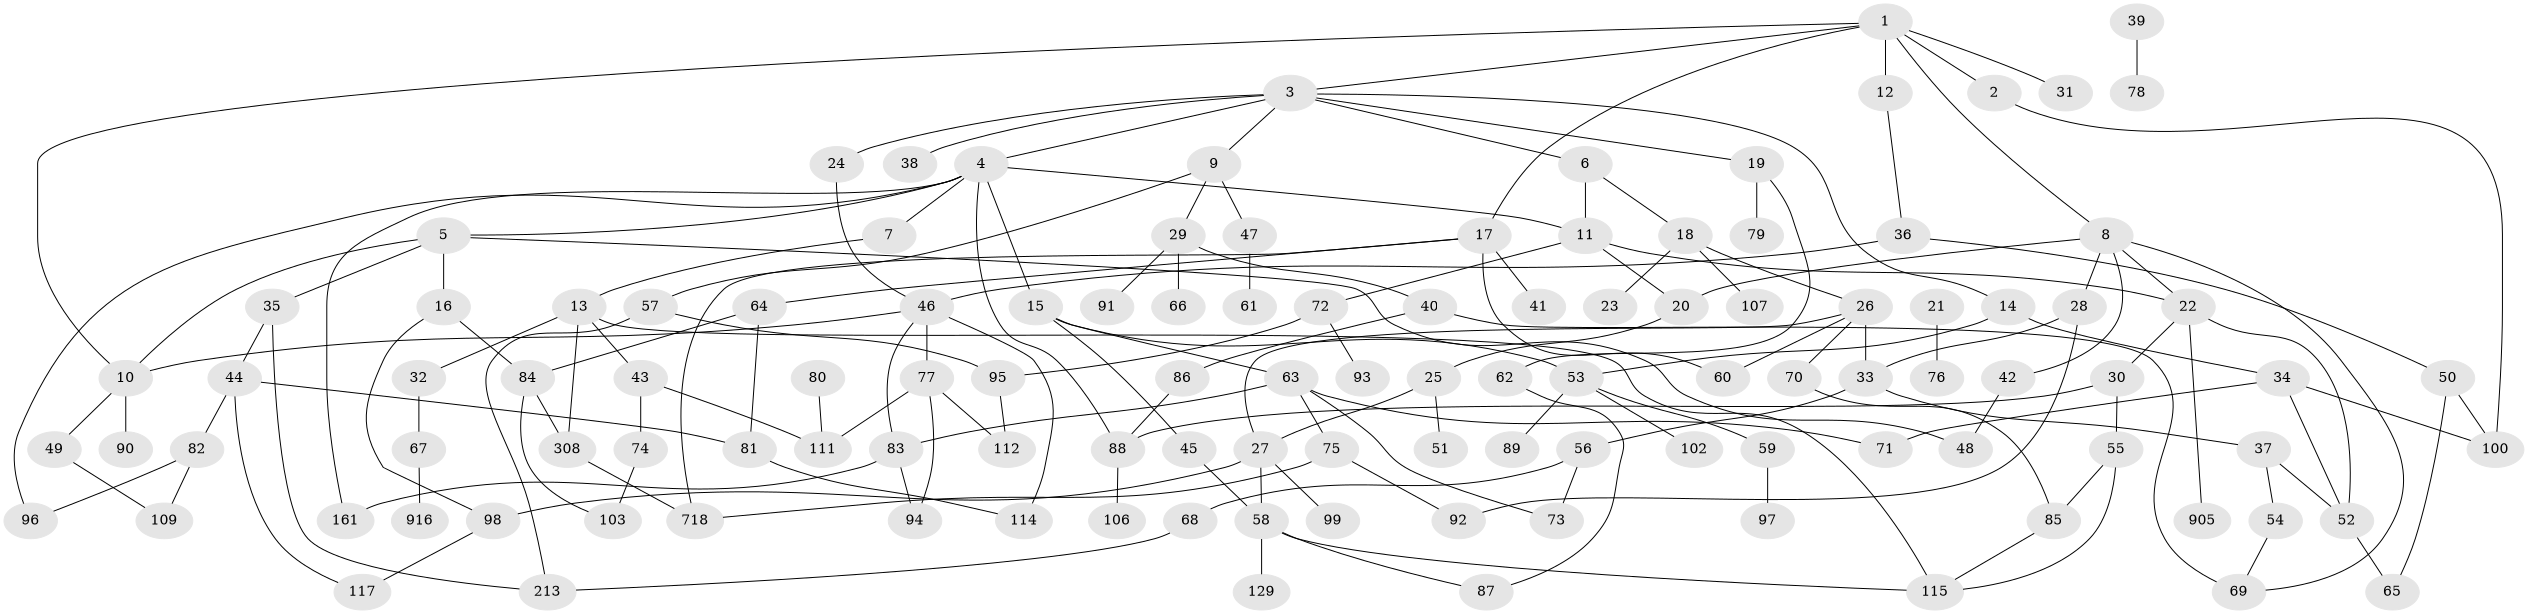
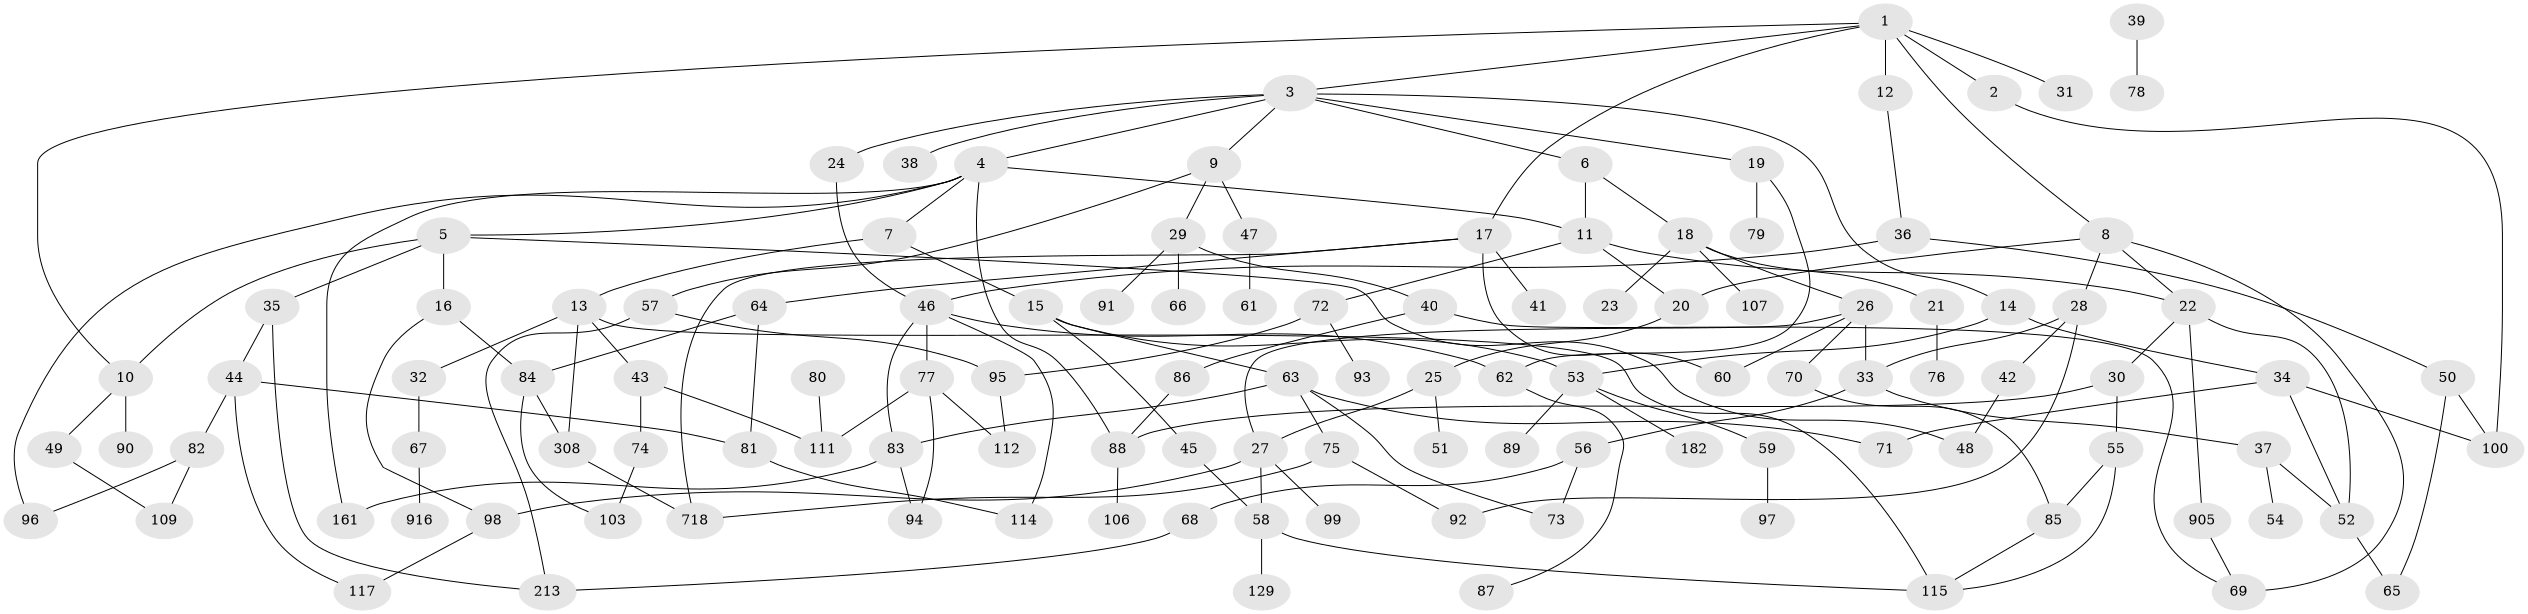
(1010, 238) -> (963, 271)
none -> (1860, 278)
(2108, 334) -> (2044, 343)
(468, 338) -> (1219, 335)
(1694, 450) -> (1694, 450)
(2257, 557) -> (2221, 557)
(1371, 562) -> none
